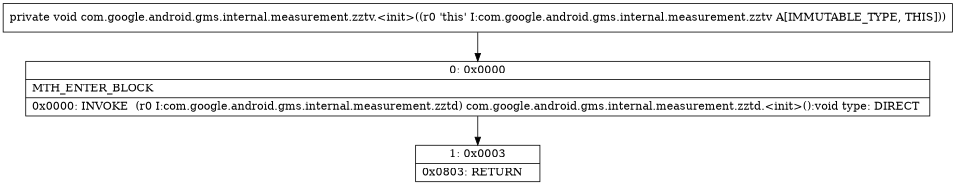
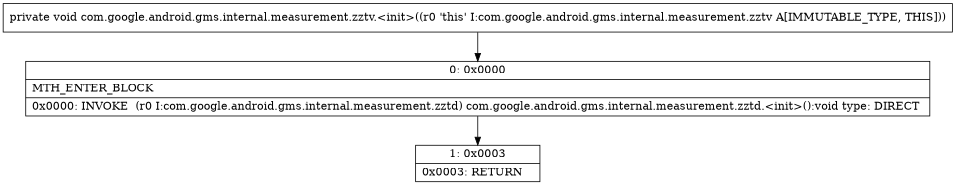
(478, 172) -> (478, 172)
